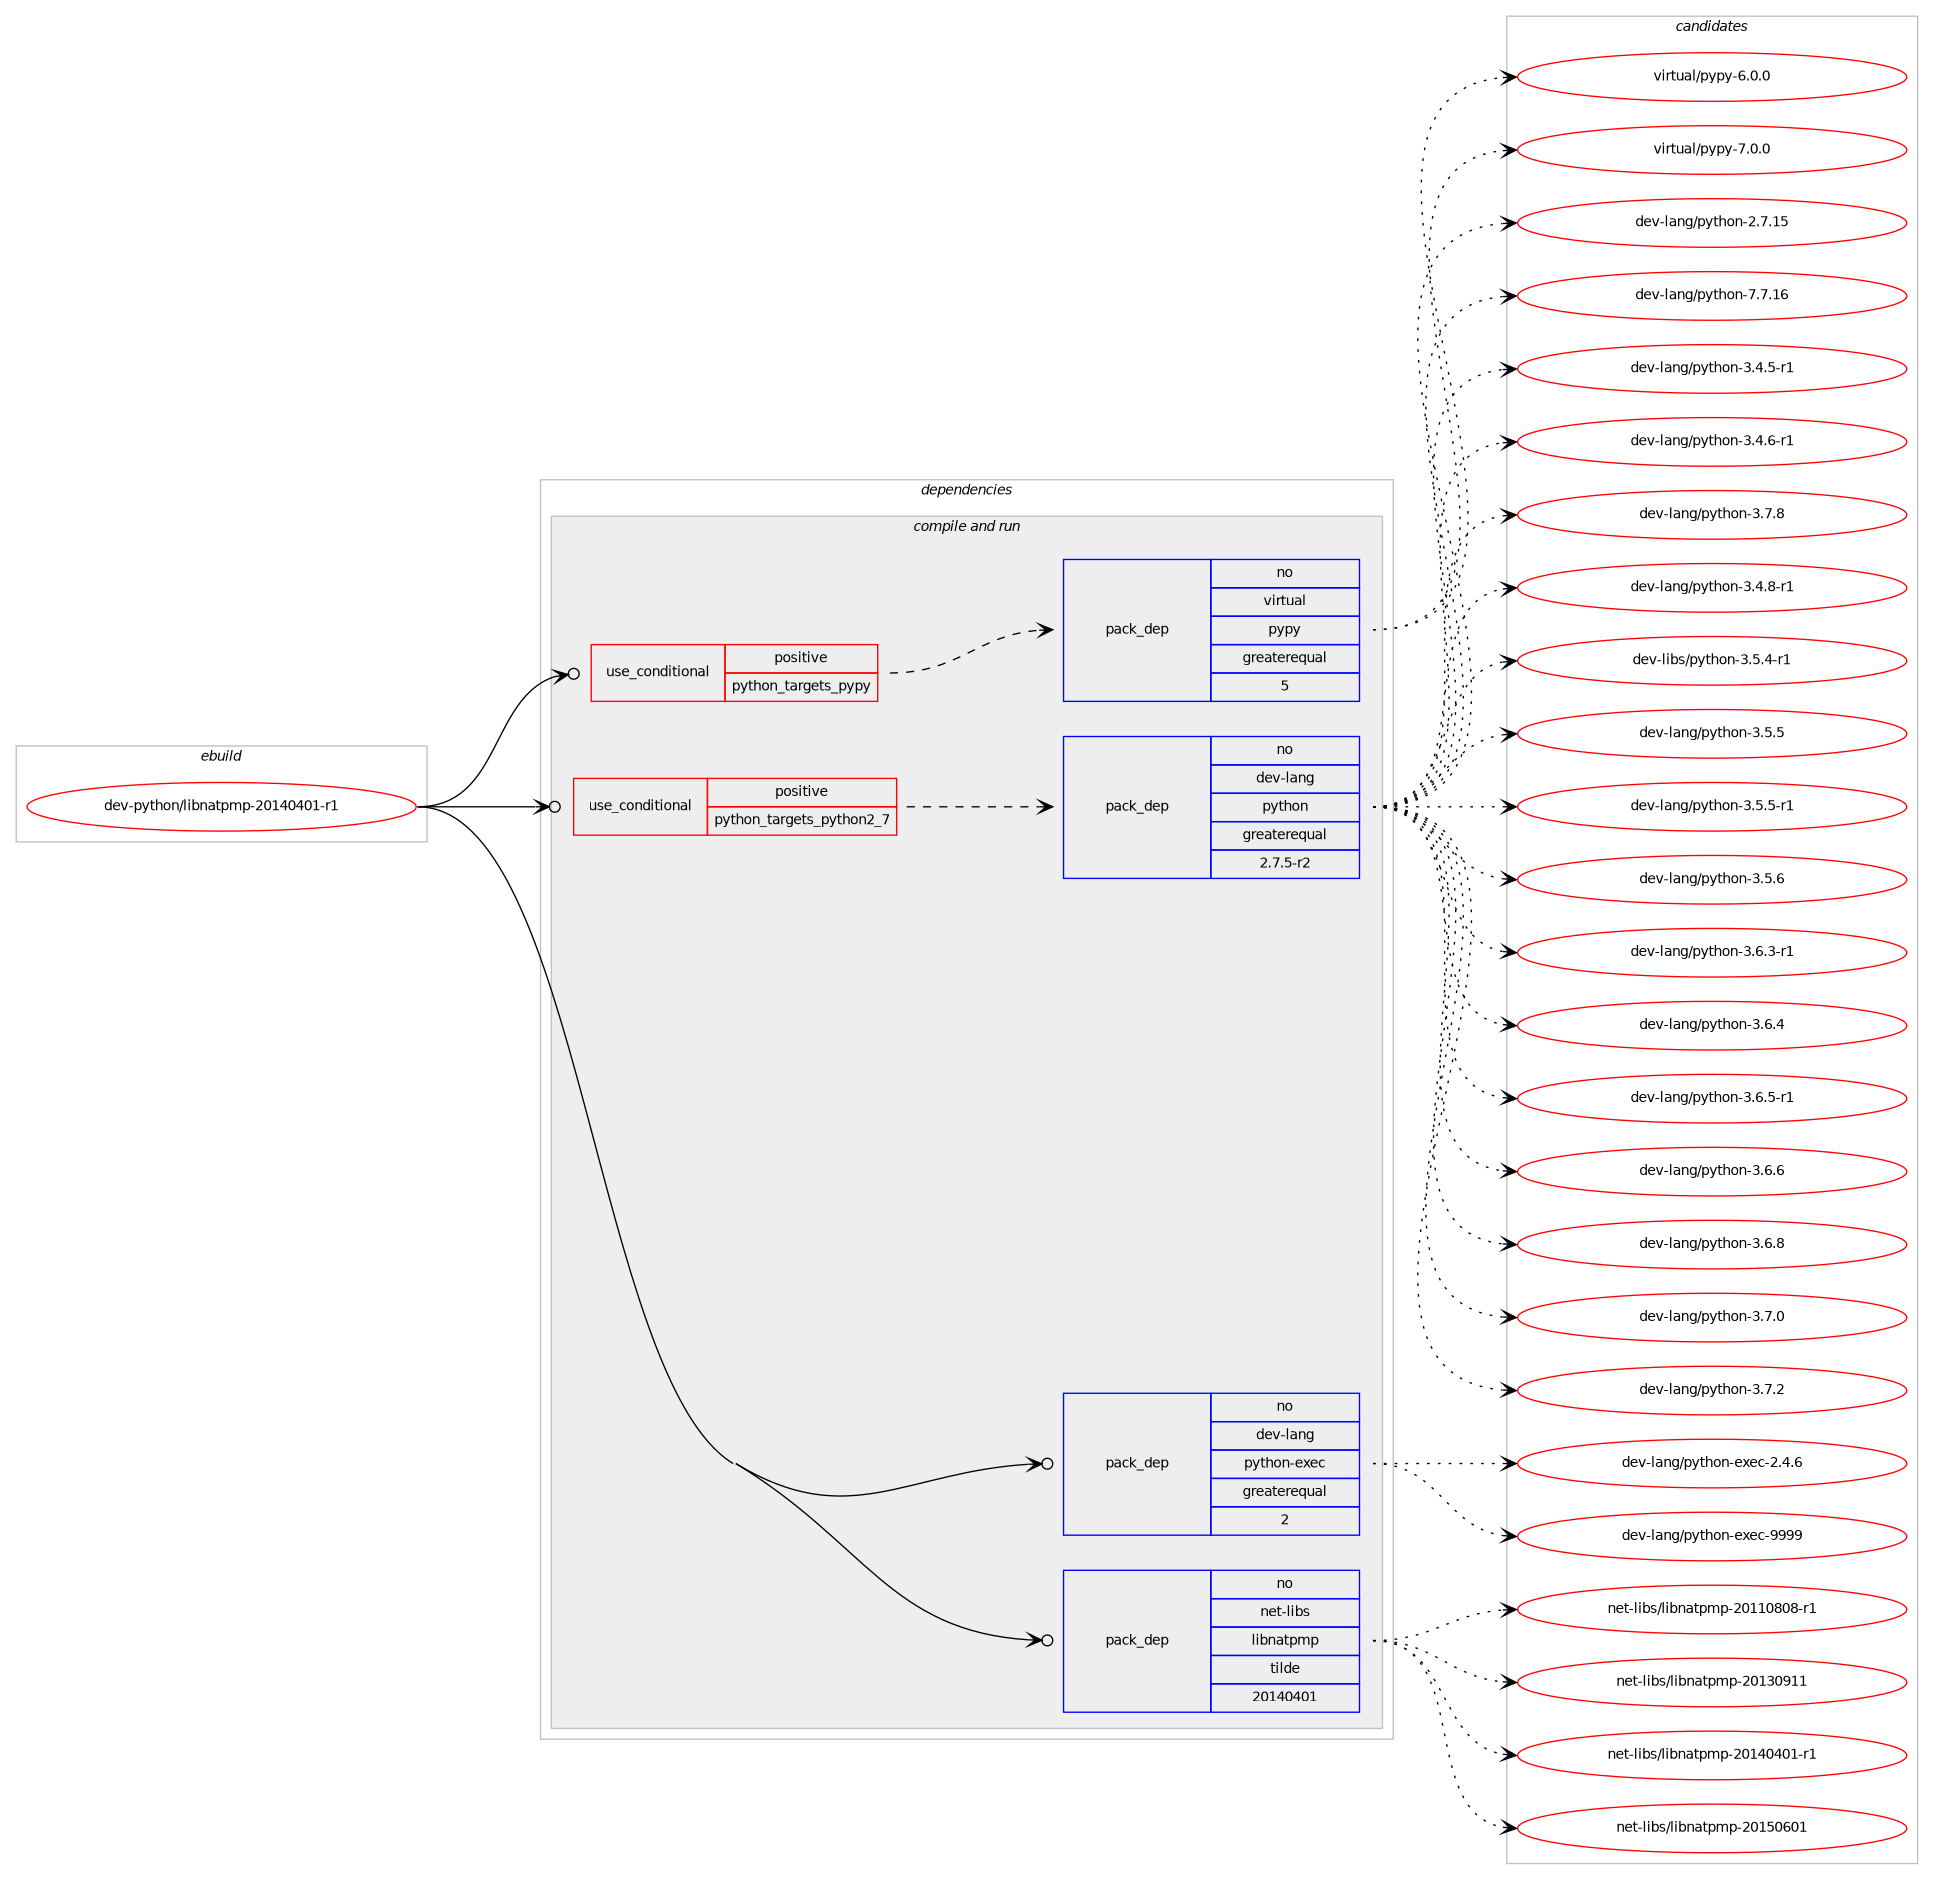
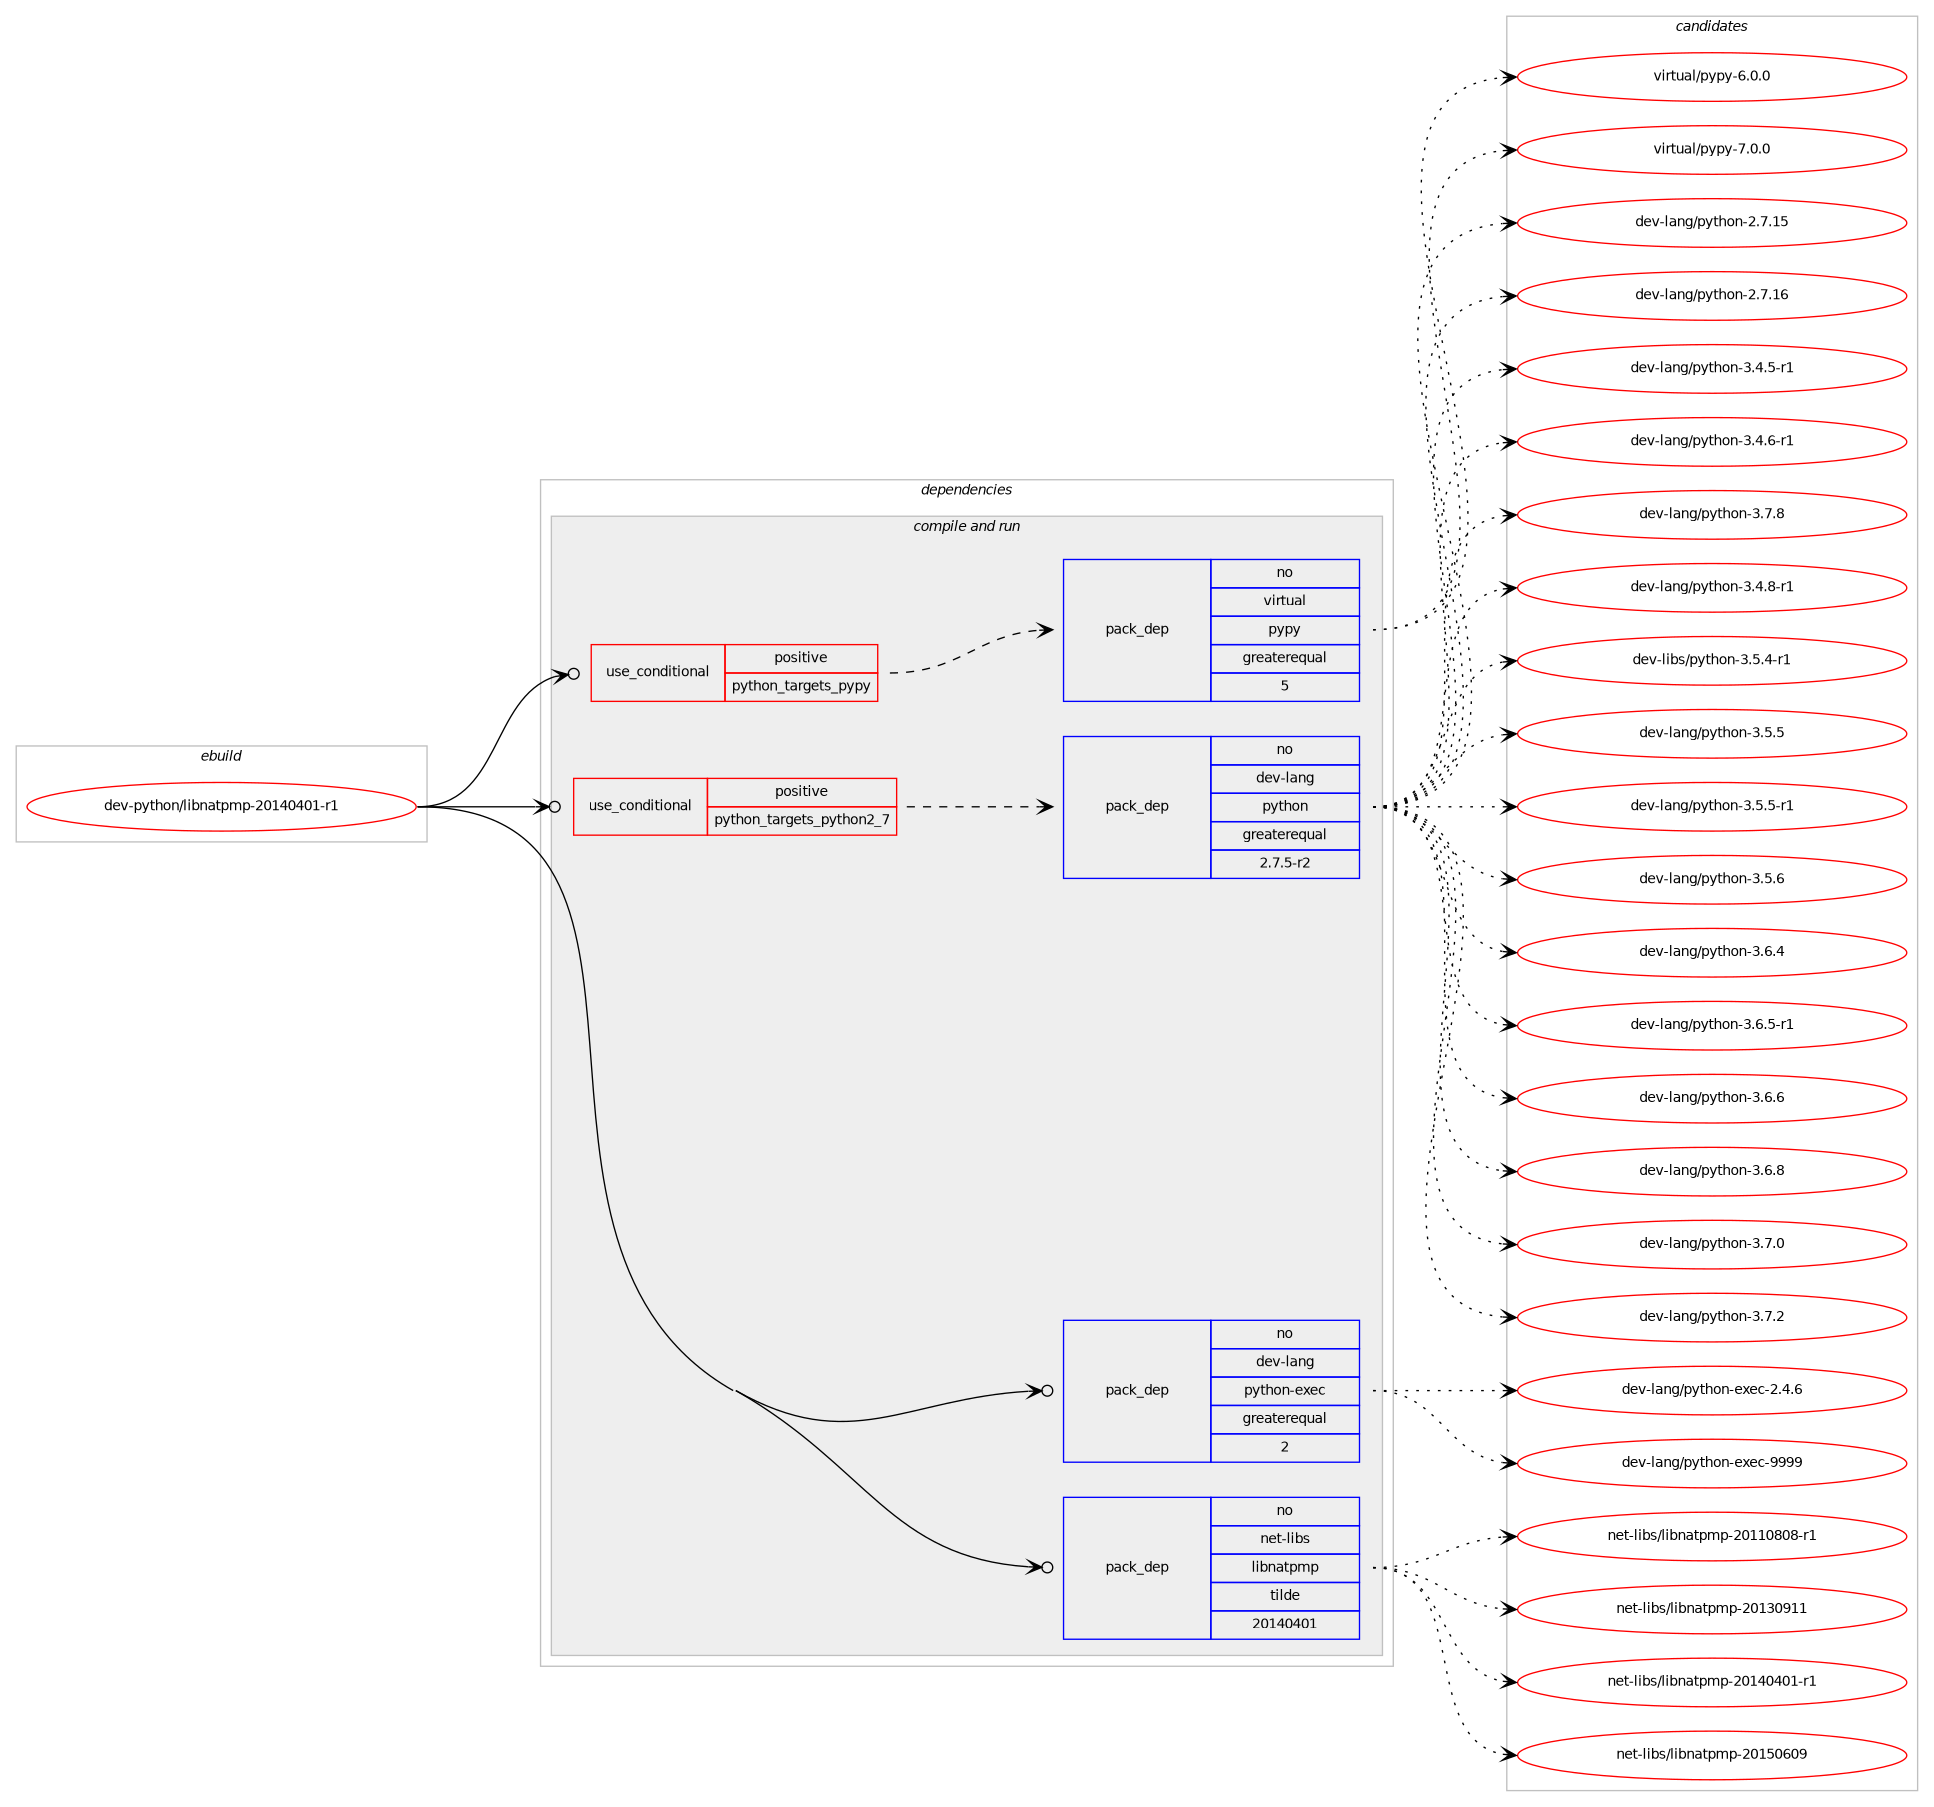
(1712, 296) -> (1712, 296)
(1712, 953) -> none
(1712, 1828) -> (1712, 1755)
